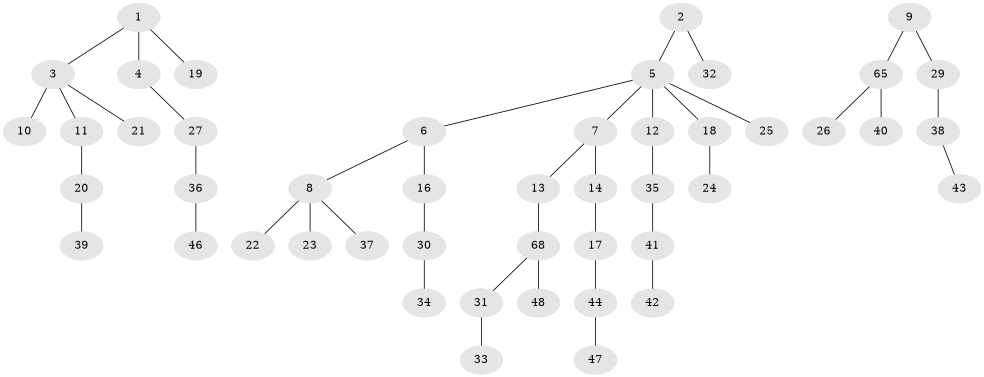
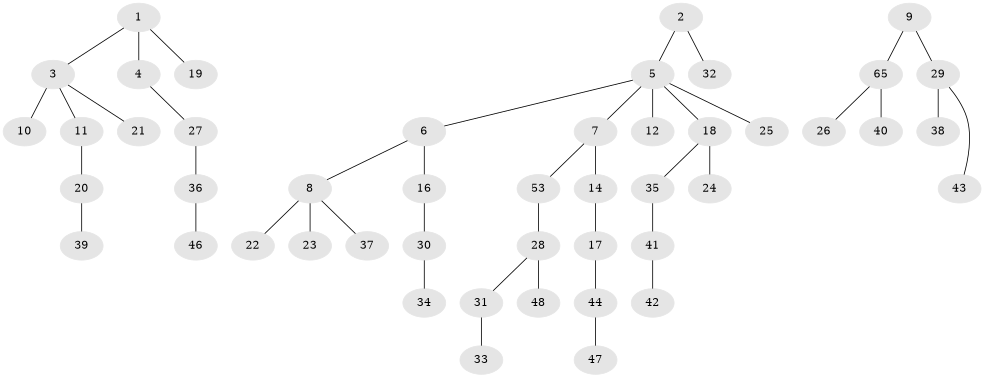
(653, 160) -> (681, 160)
(949, 160) -> (969, 129)
(538, 189) -> (538, 189)
(538, 246) -> (538, 246)
